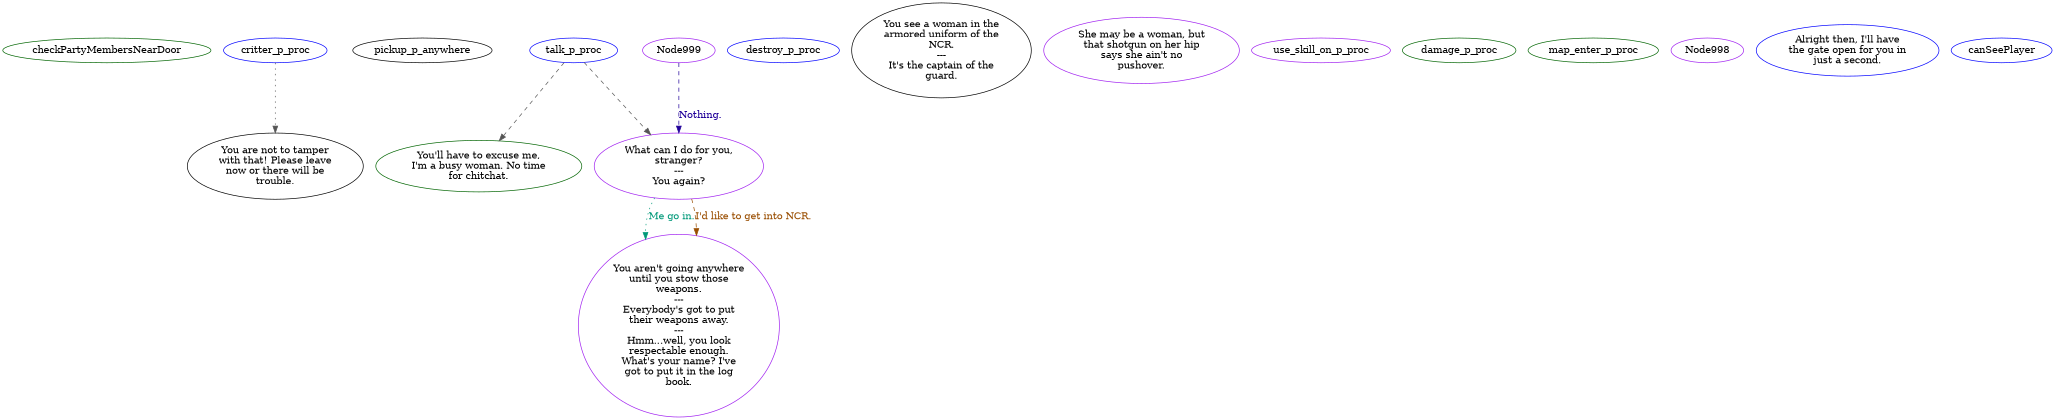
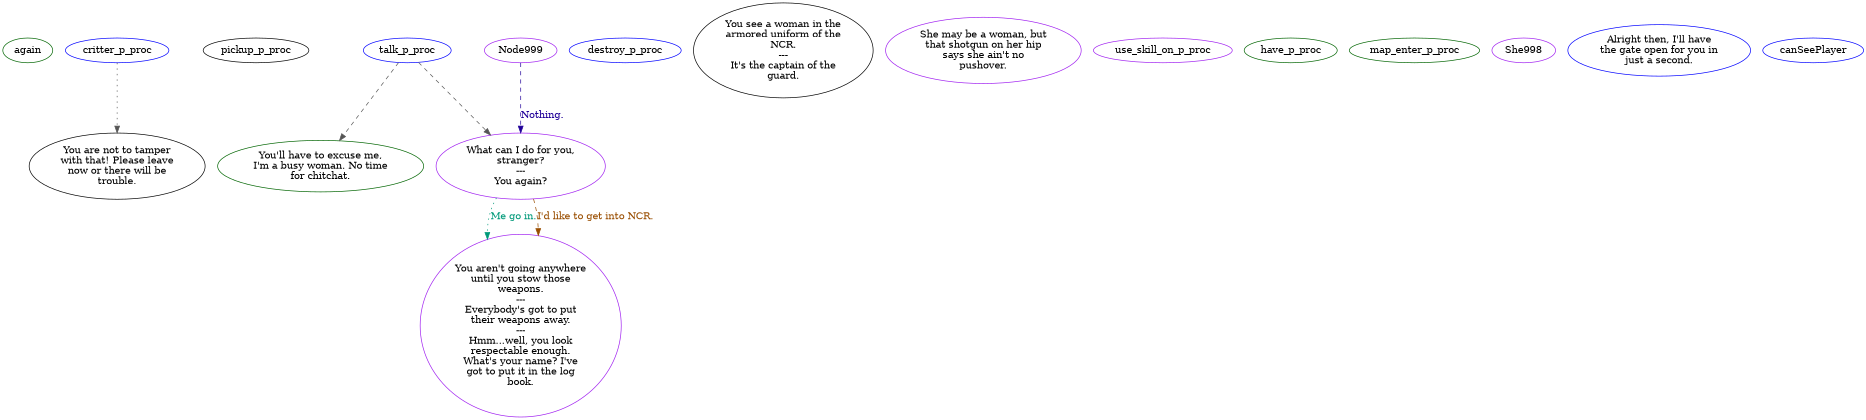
(107, 50) -> (28, 50)
(422, 50) -> (256, 50)
(1459, 50) -> (1291, 50)
(1707, 50) -> (1524, 50)
